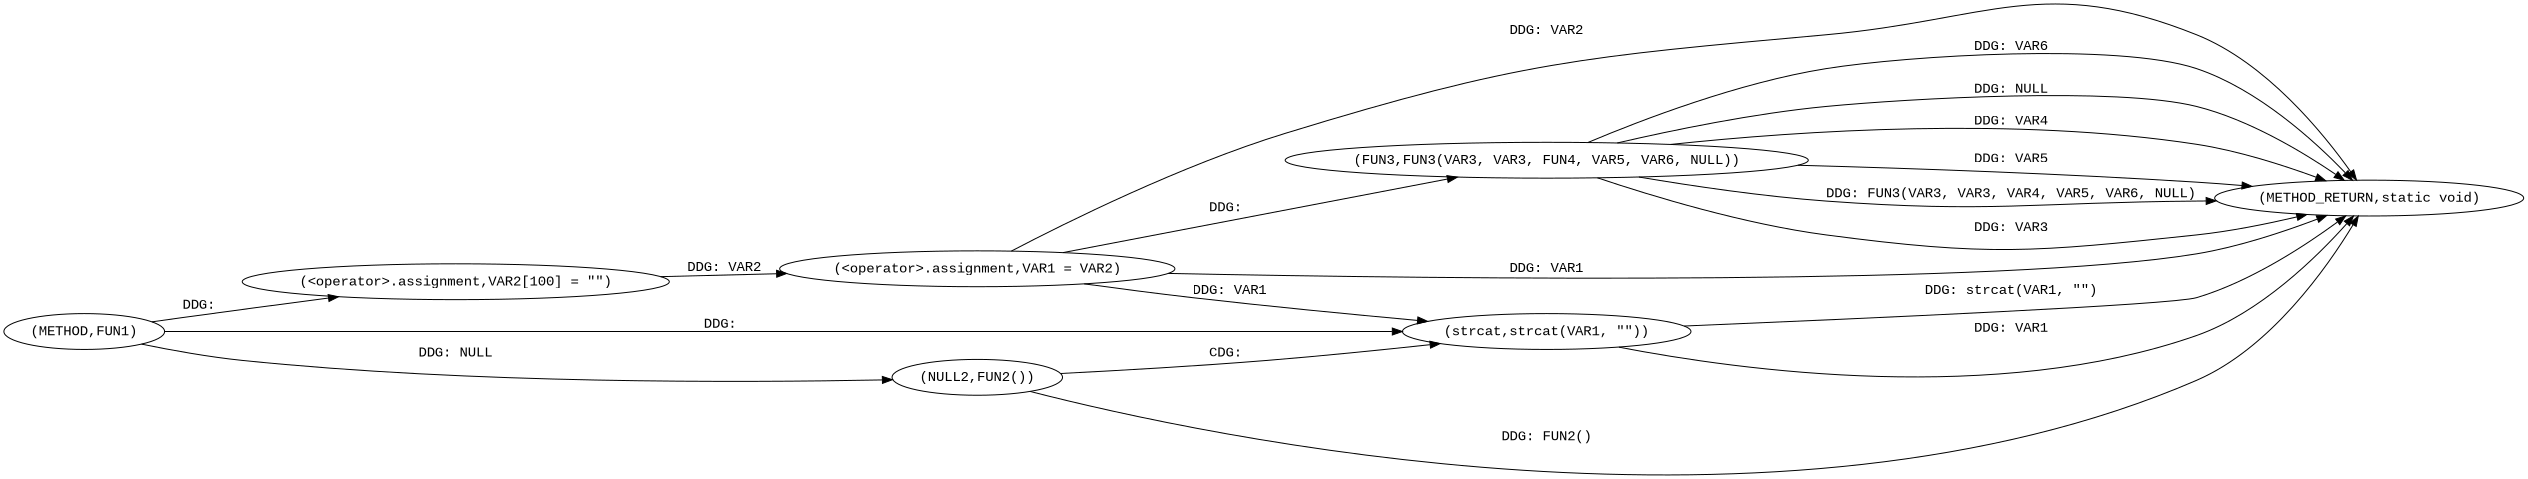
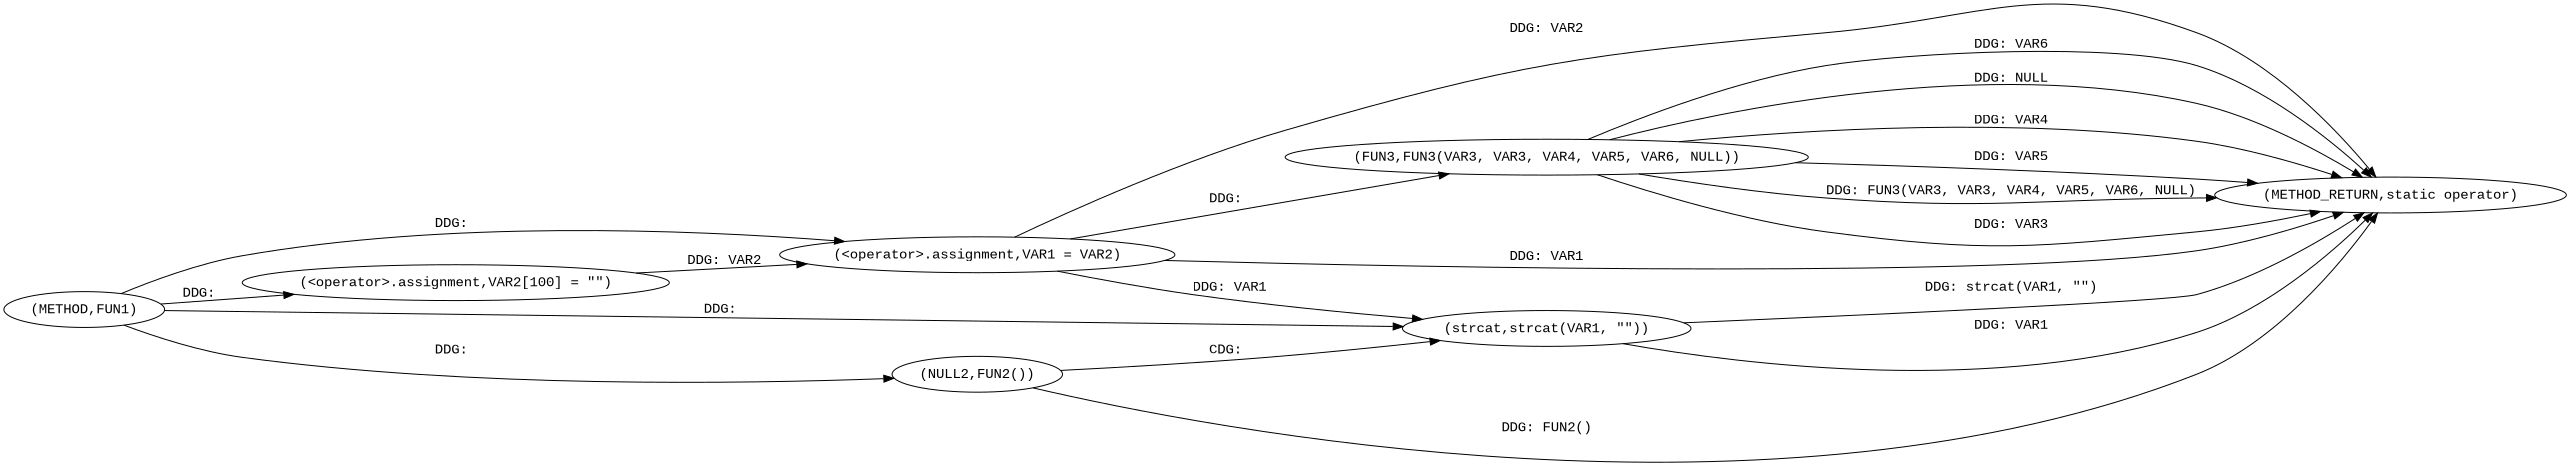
(1547, 160) -> (1547, 157)
(2369, 198) -> (2391, 195)
none -> (474, 233)
(456, 353) -> (456, 350)
